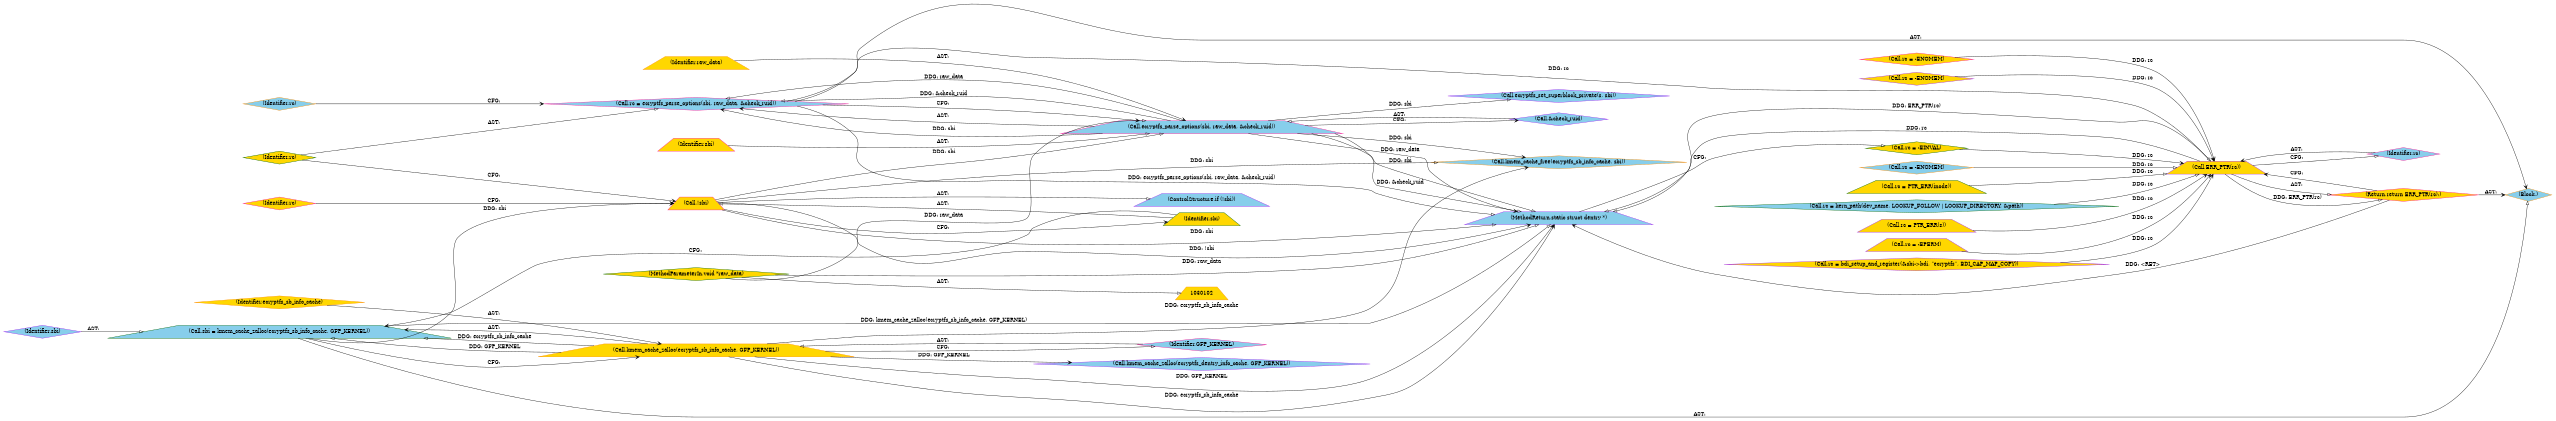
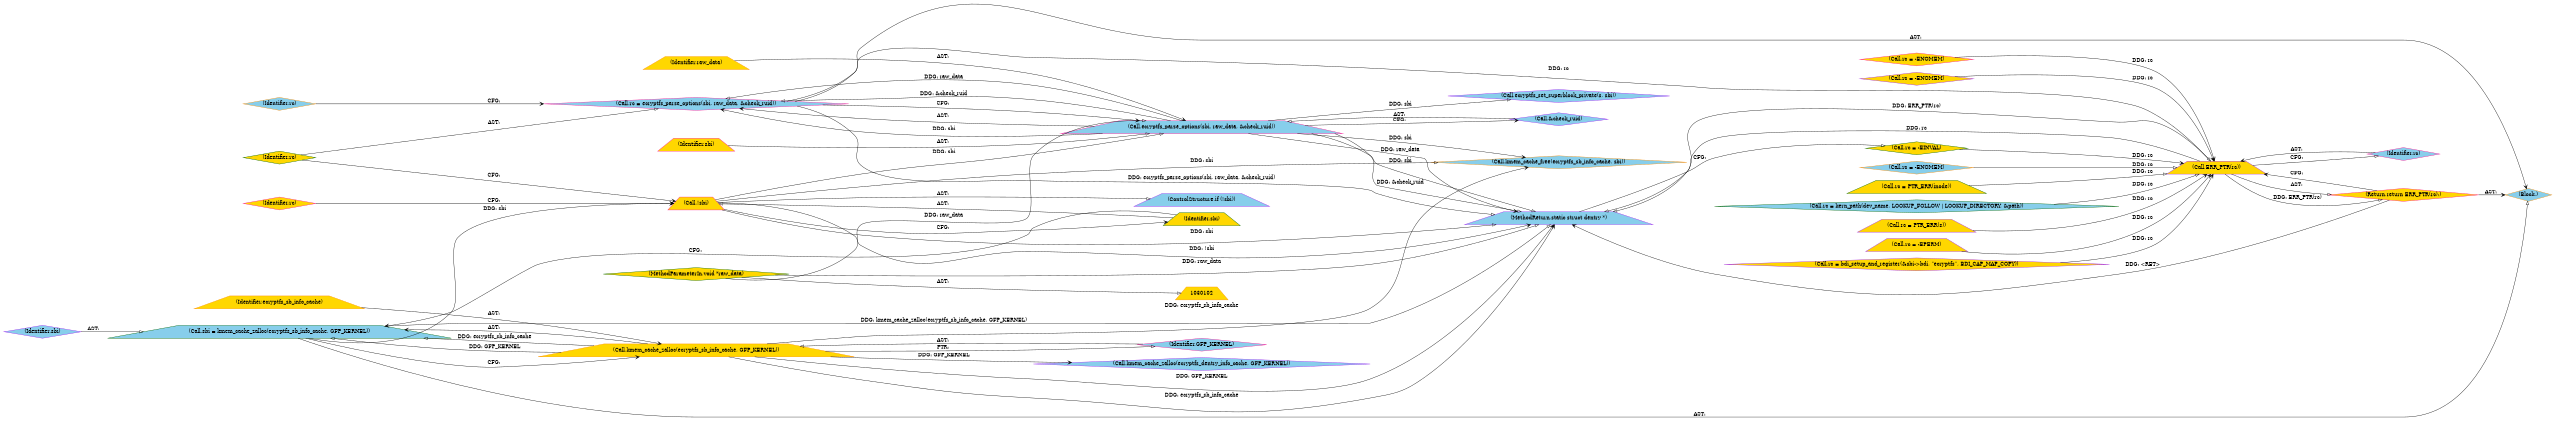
(279, 302) -> (279, 302)
(944, 347) -> (944, 347)
